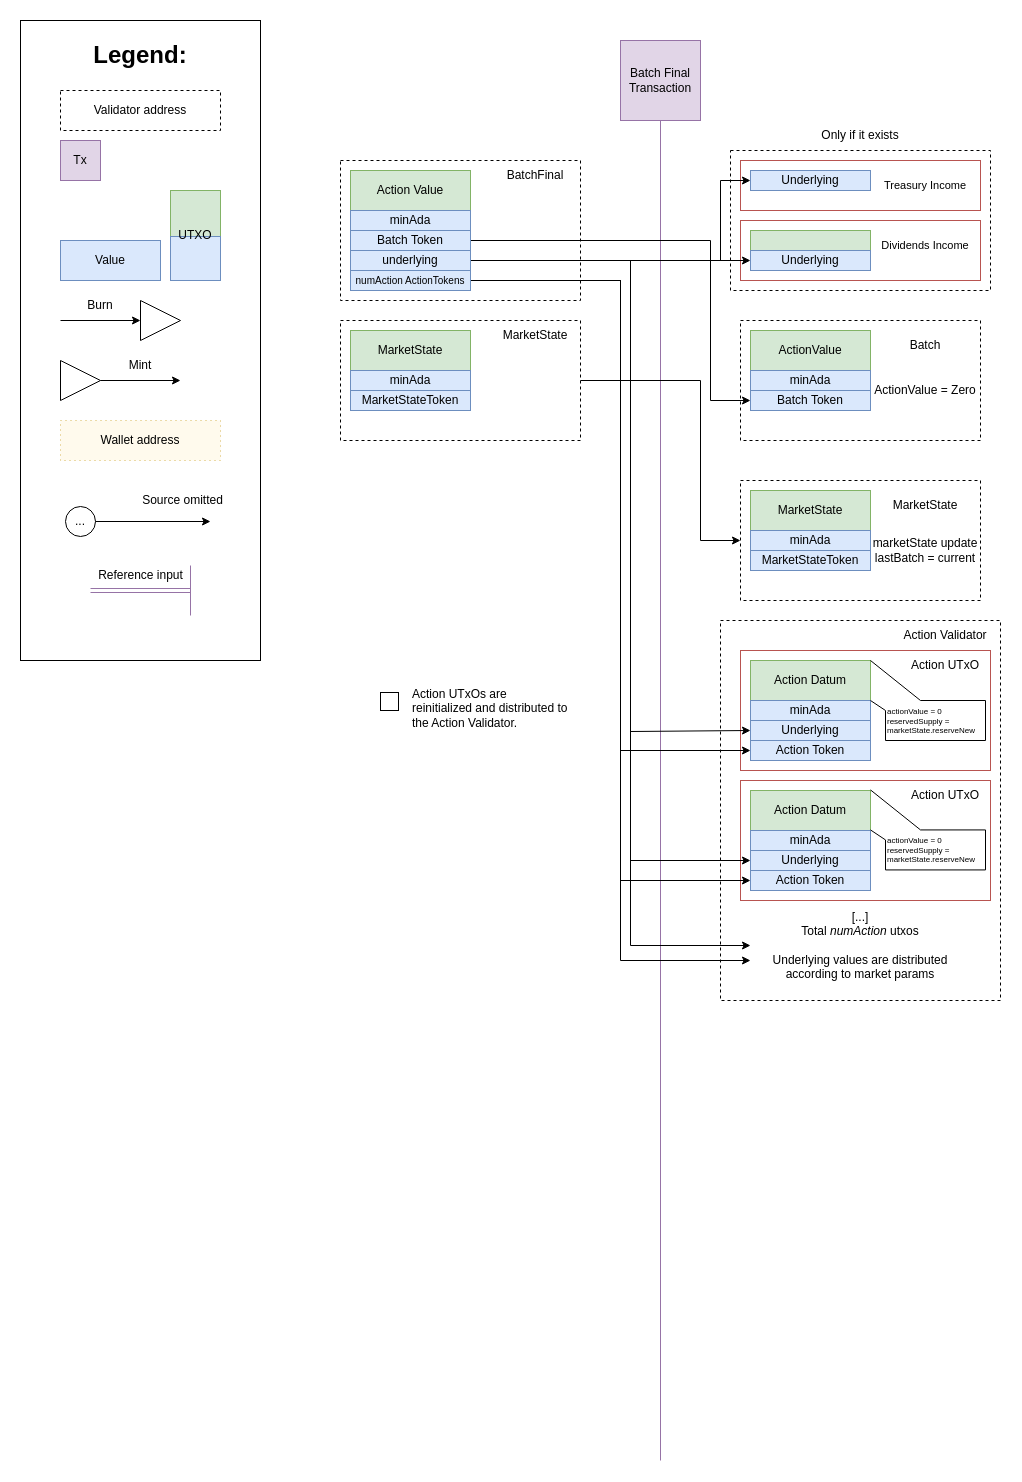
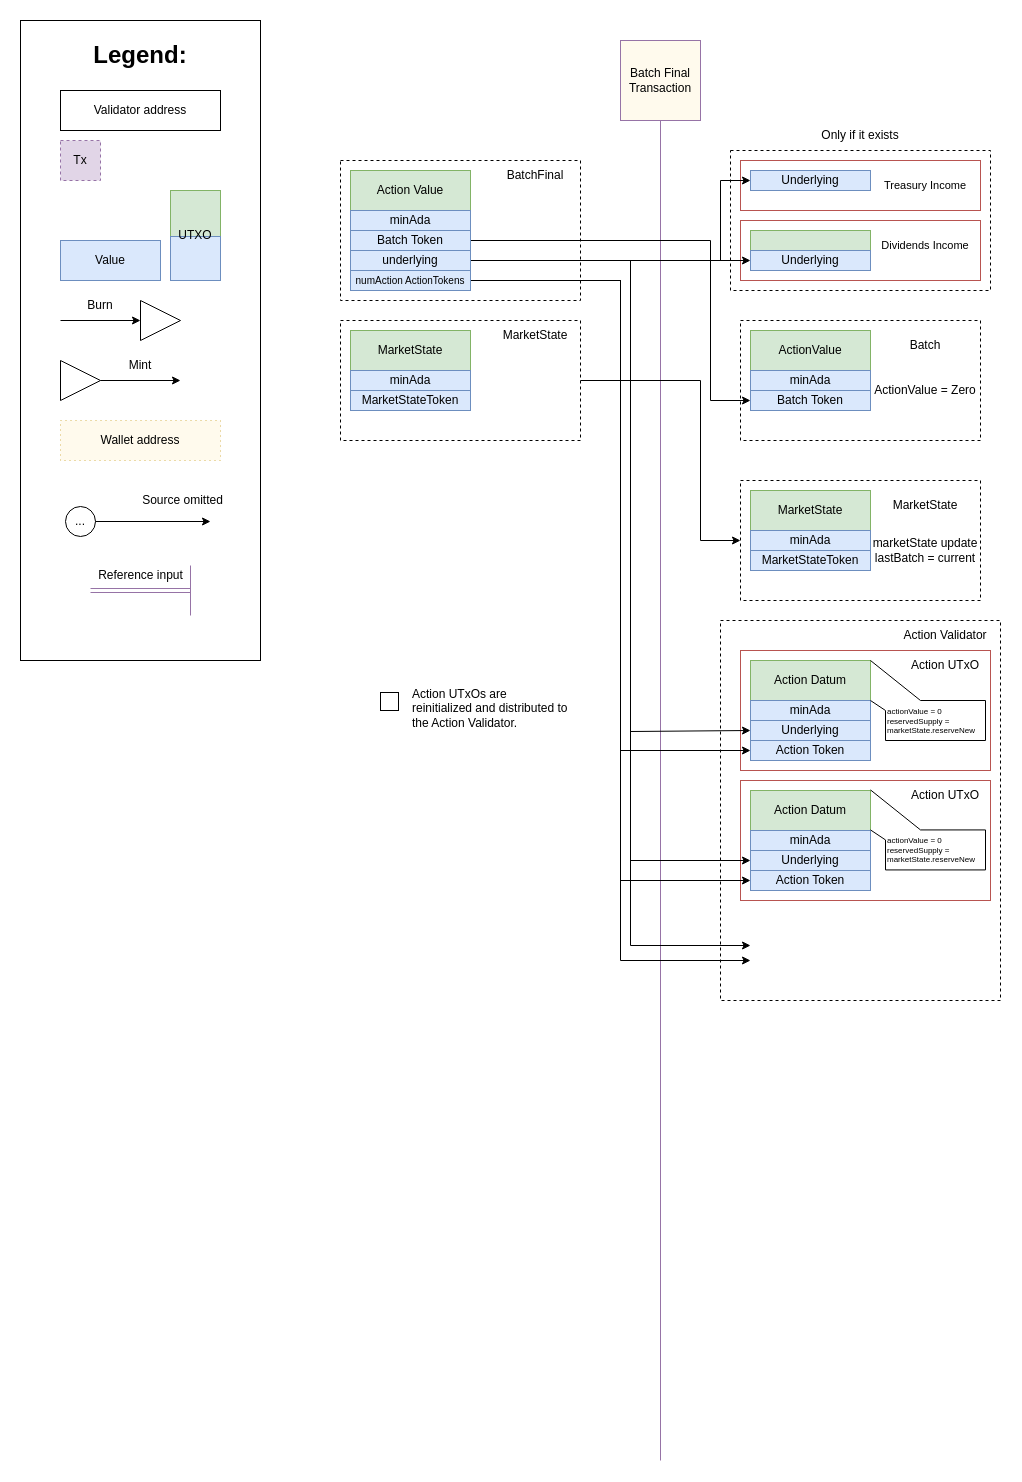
(661, 81) -> (661, 81)
(141, 111) -> (141, 111)
(81, 161) -> (81, 161)
(861, 946) -> none
